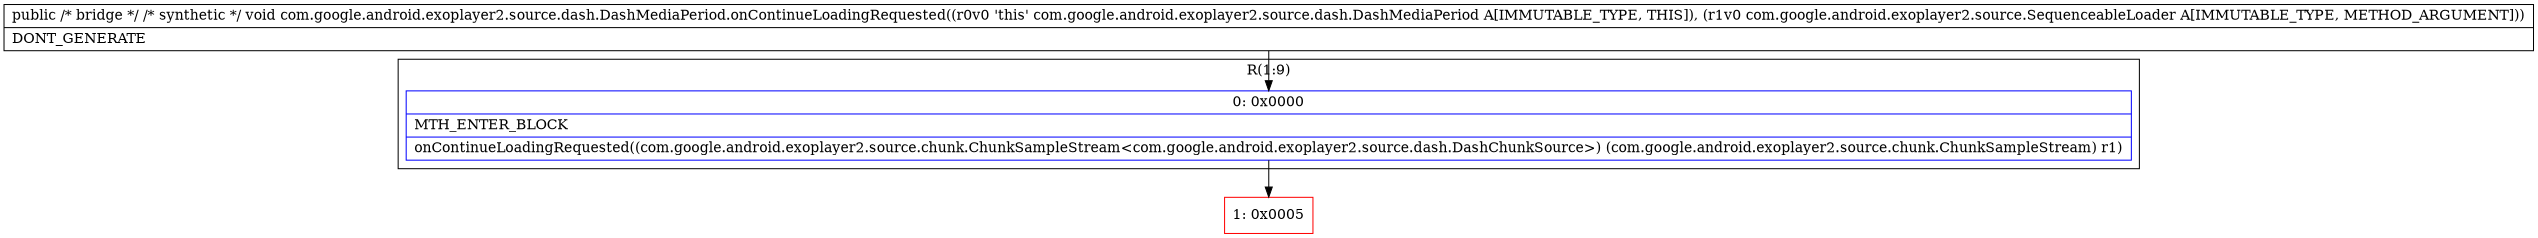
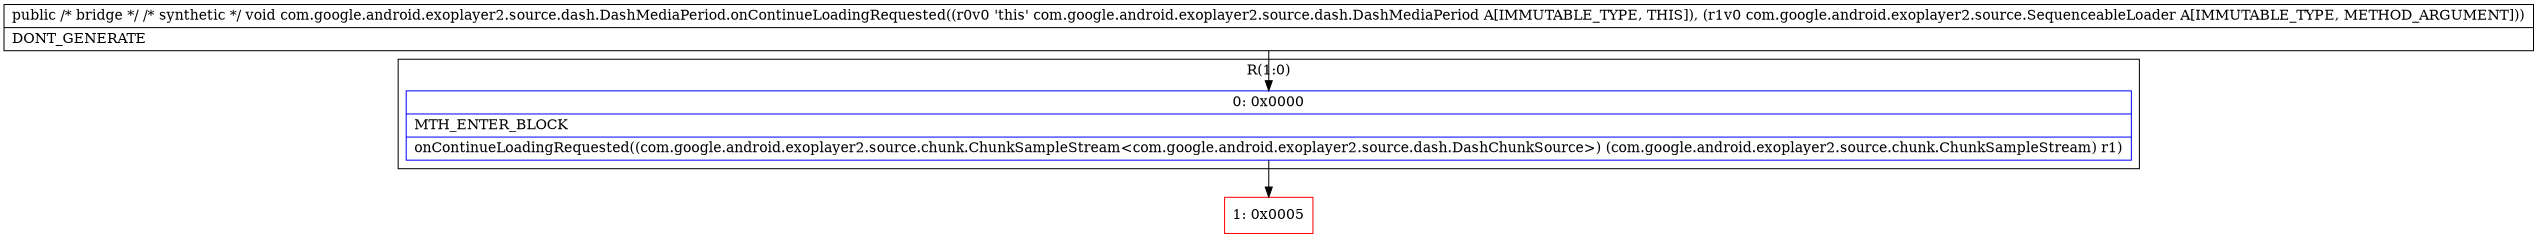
(1269, 71) -> (1269, 71)
